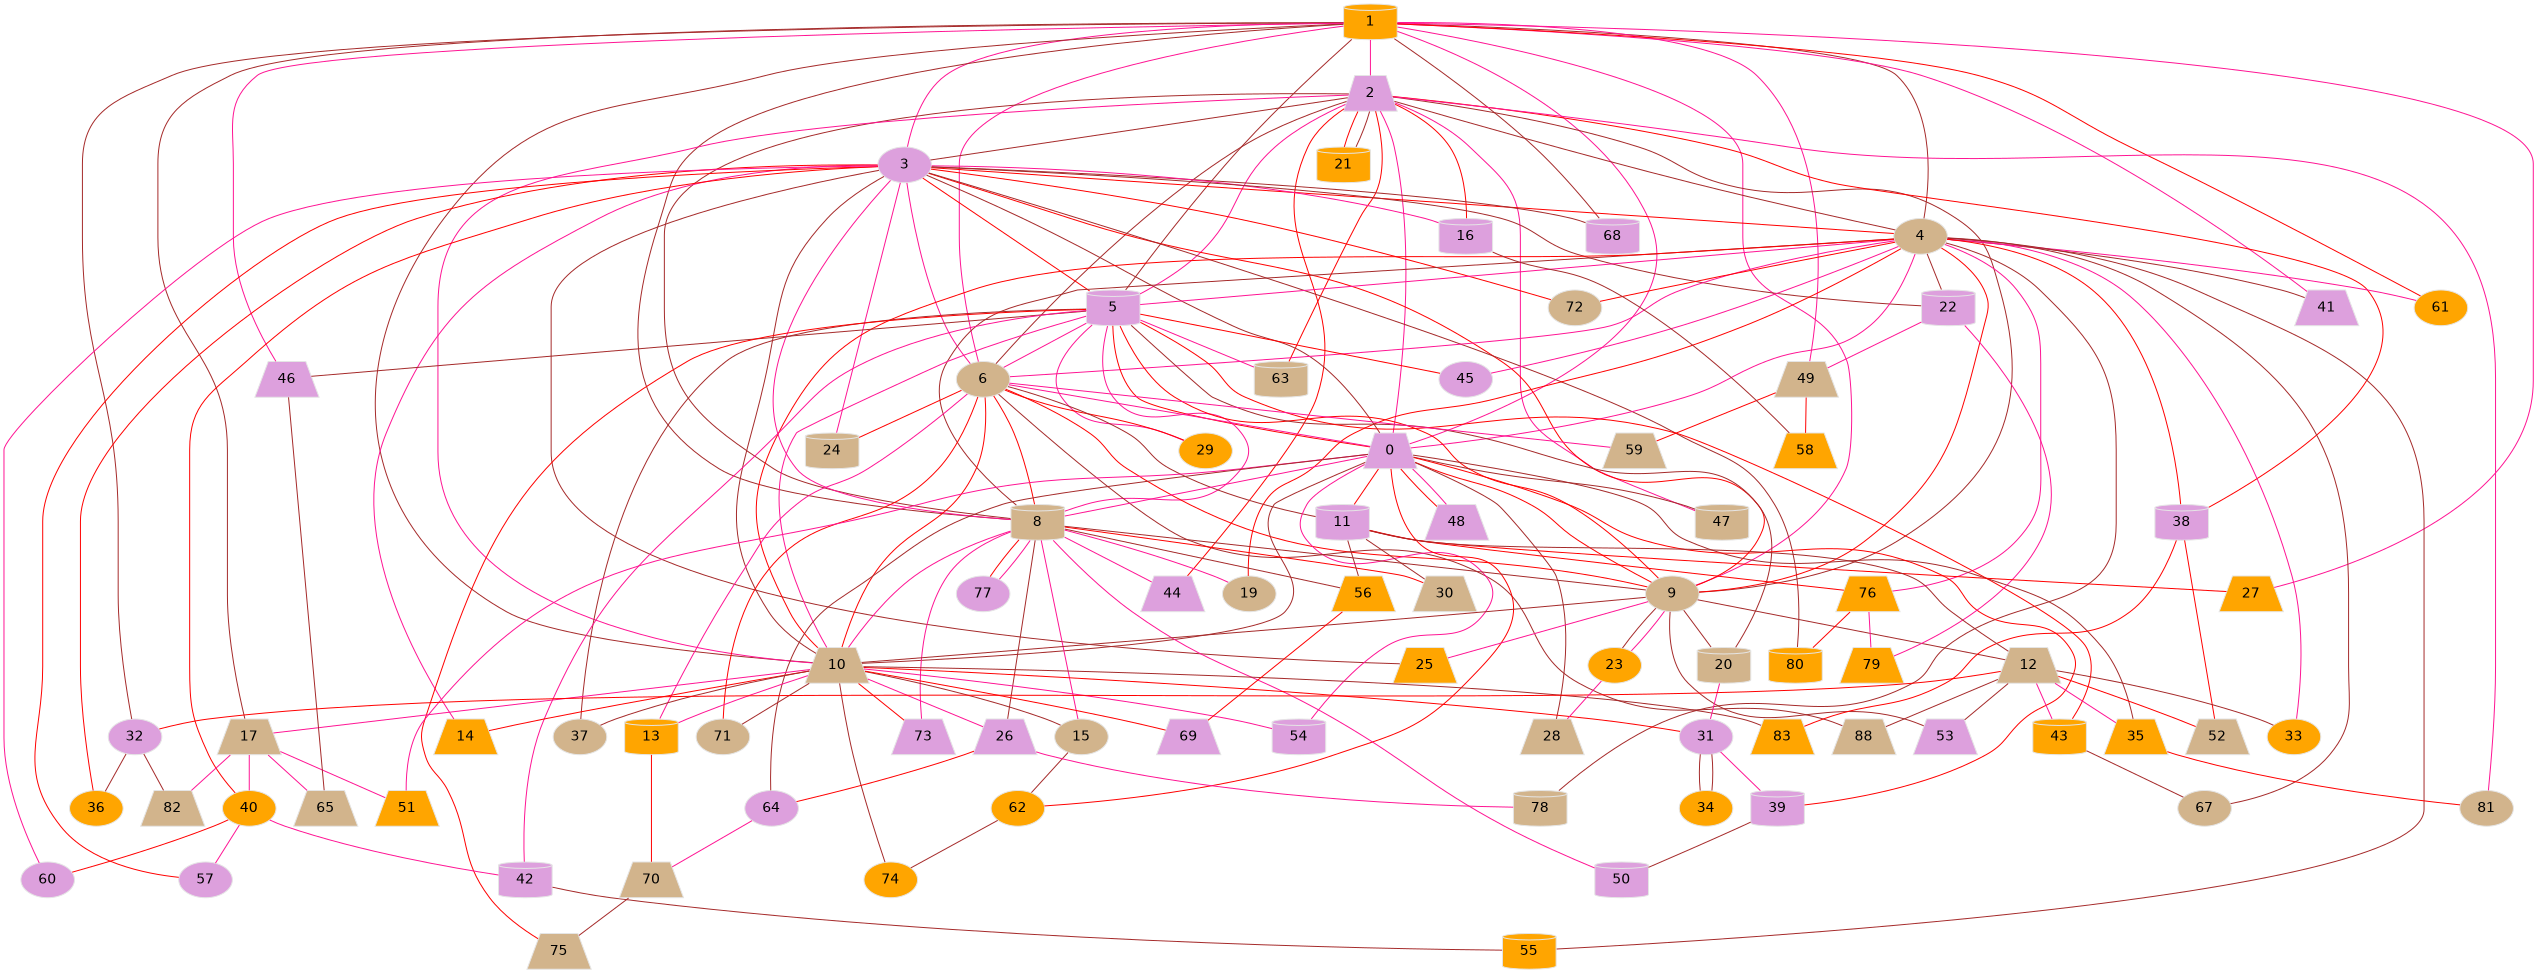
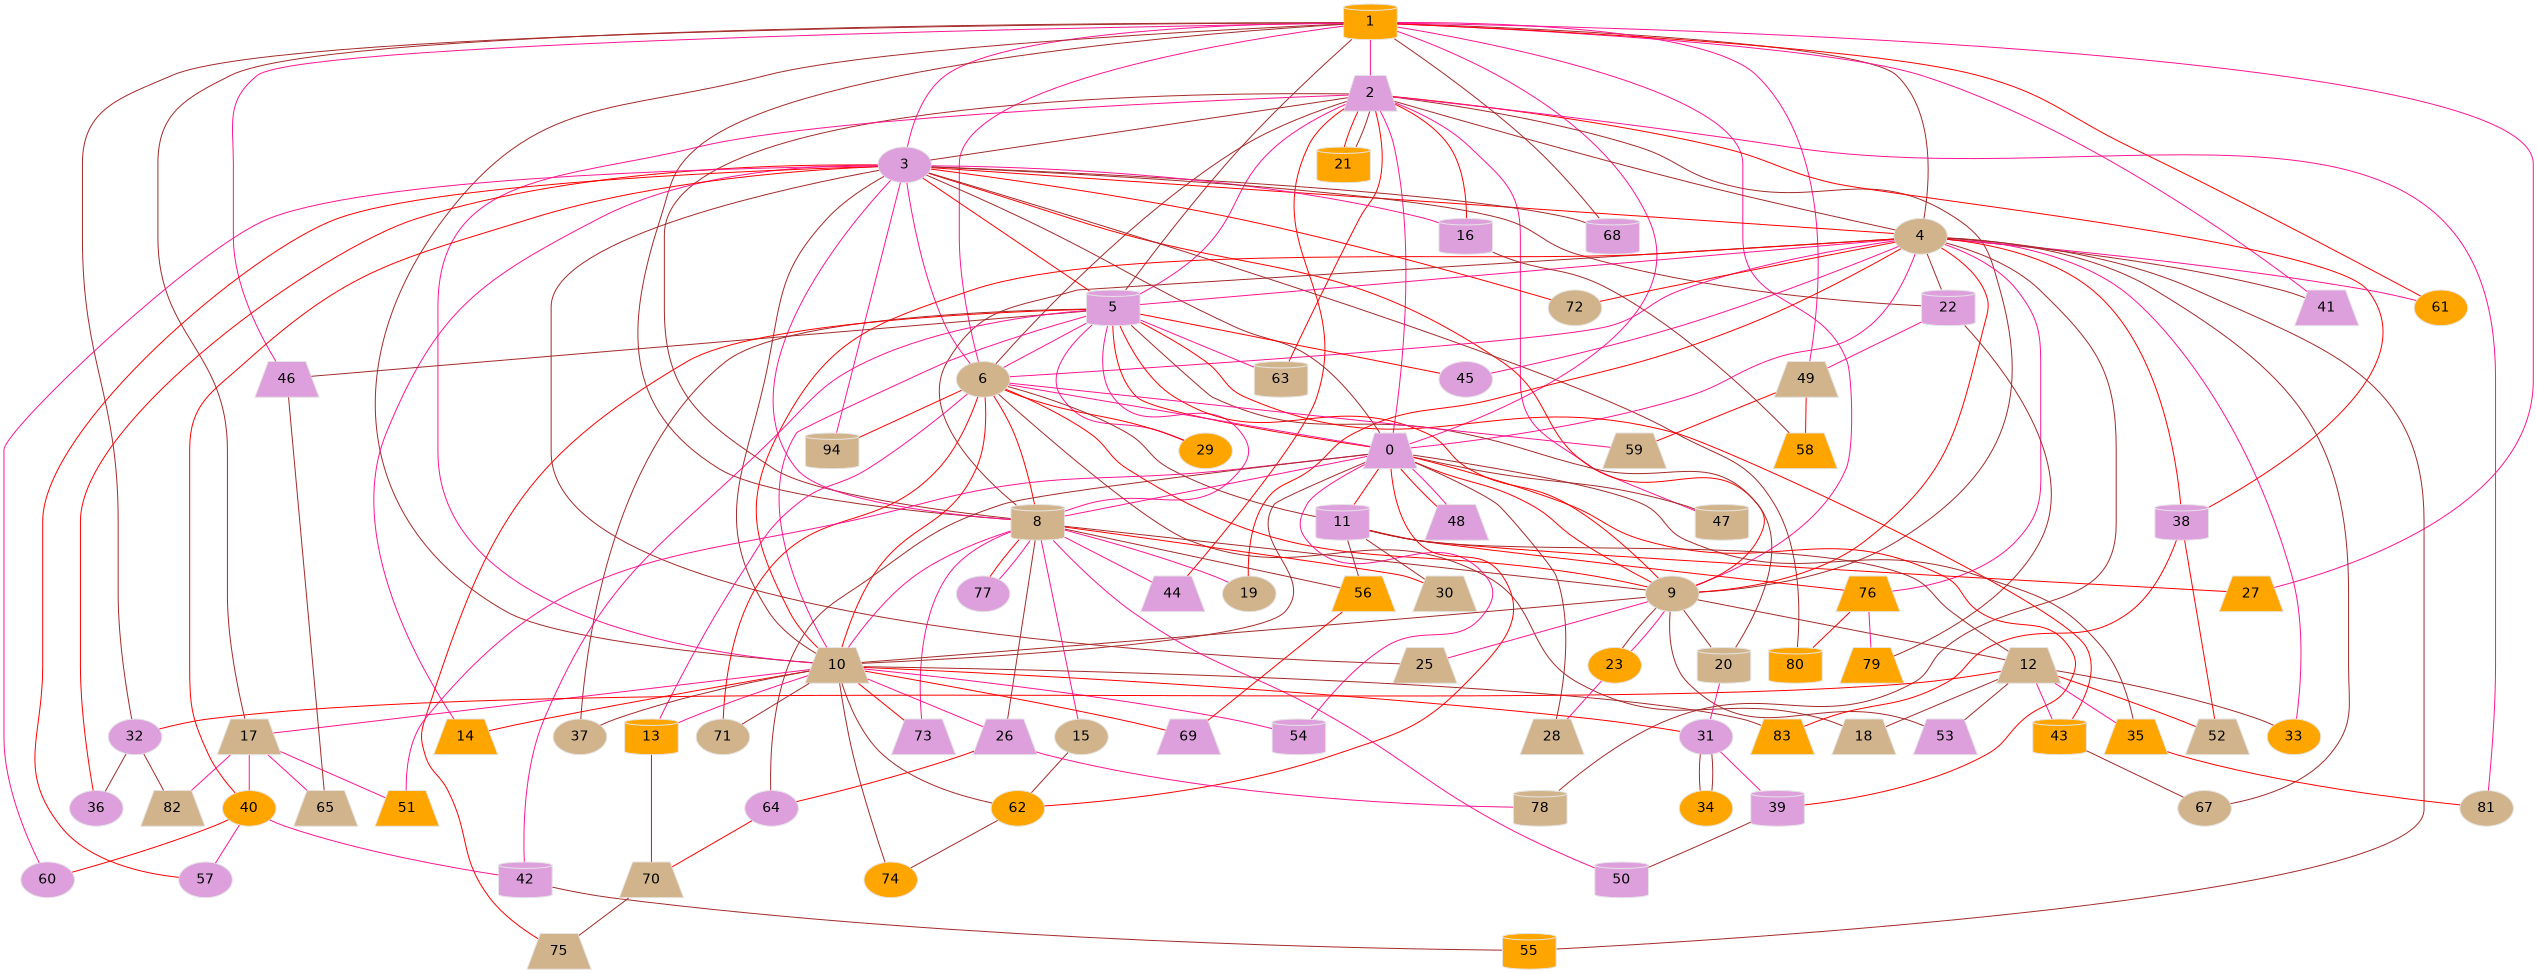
(832, 451) -> (832, 451)
(2048, 516) -> (2048, 516)
(1425, 665) -> (1425, 665)
(993, 702) -> (898, 766)
(1864, 737) -> (1864, 737)
(96, 808) -> (96, 808)
(712, 844) -> (712, 844)
